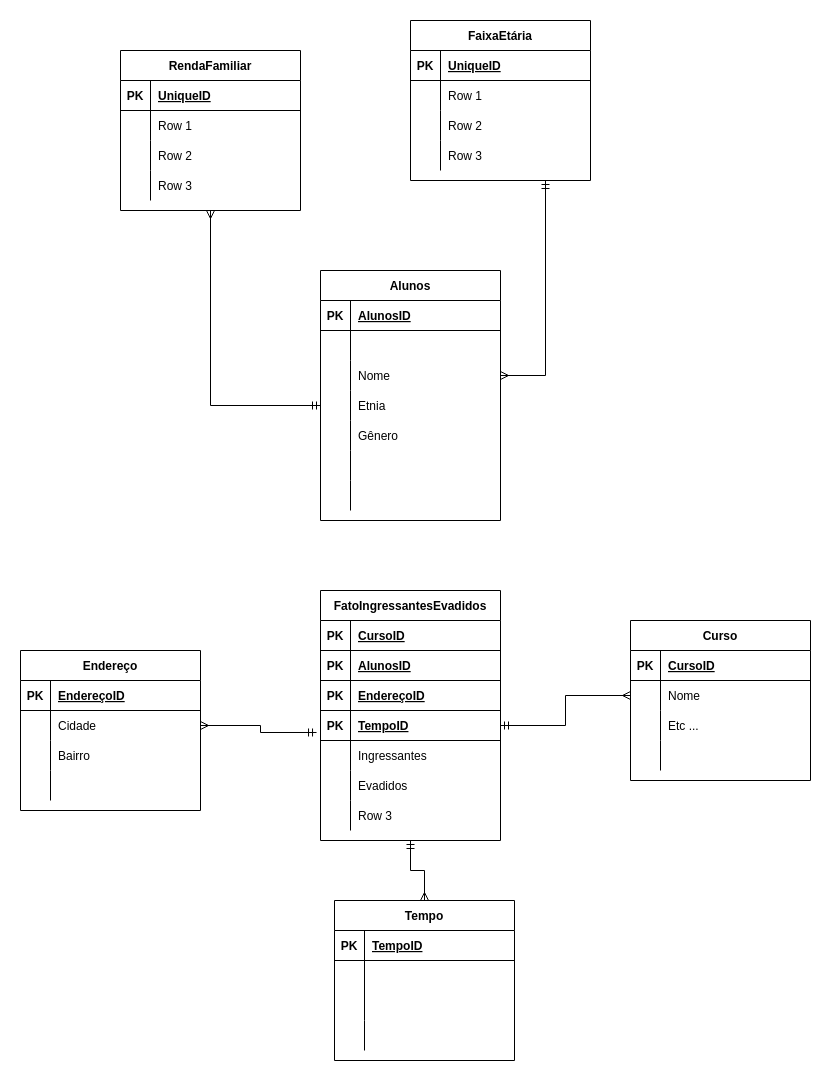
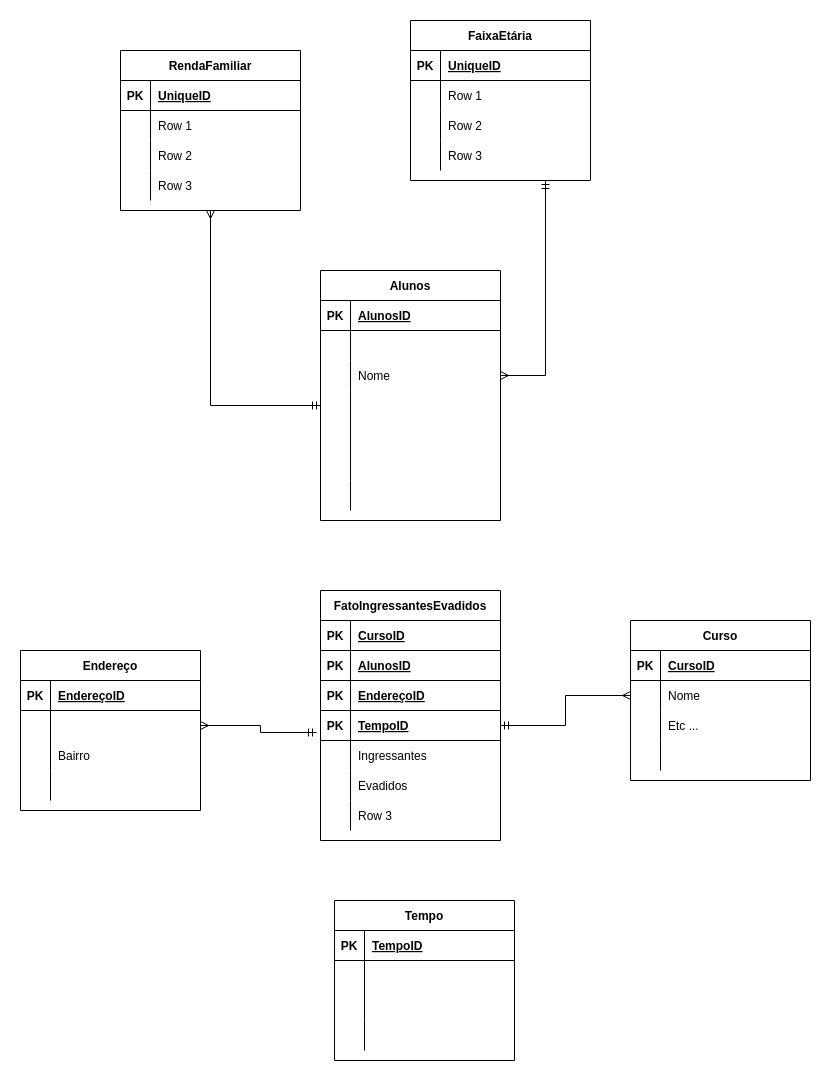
(426, 406) -> none
(426, 436) -> none
(126, 726) -> none
(419, 871) -> none
